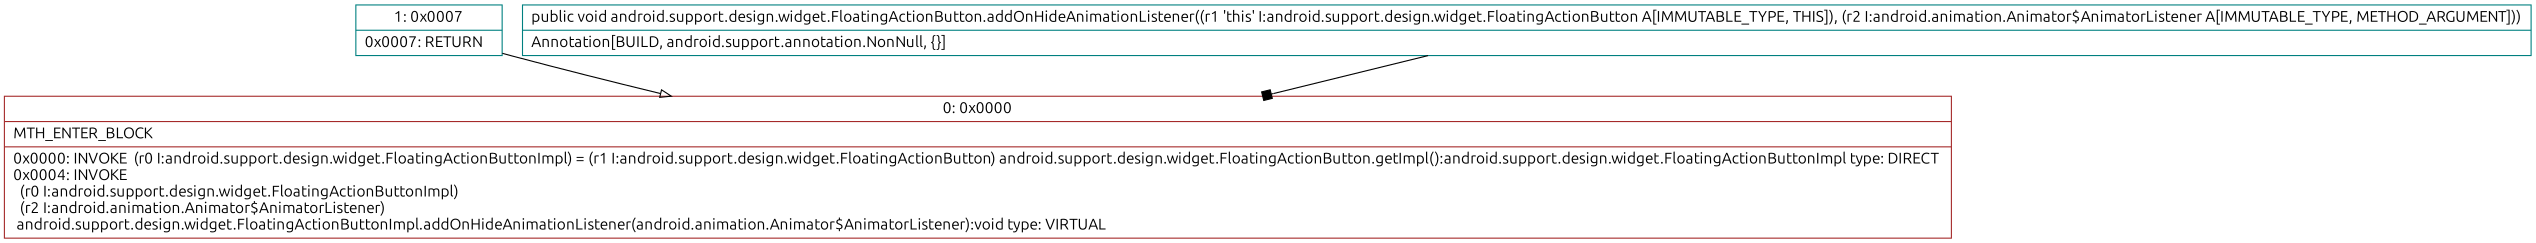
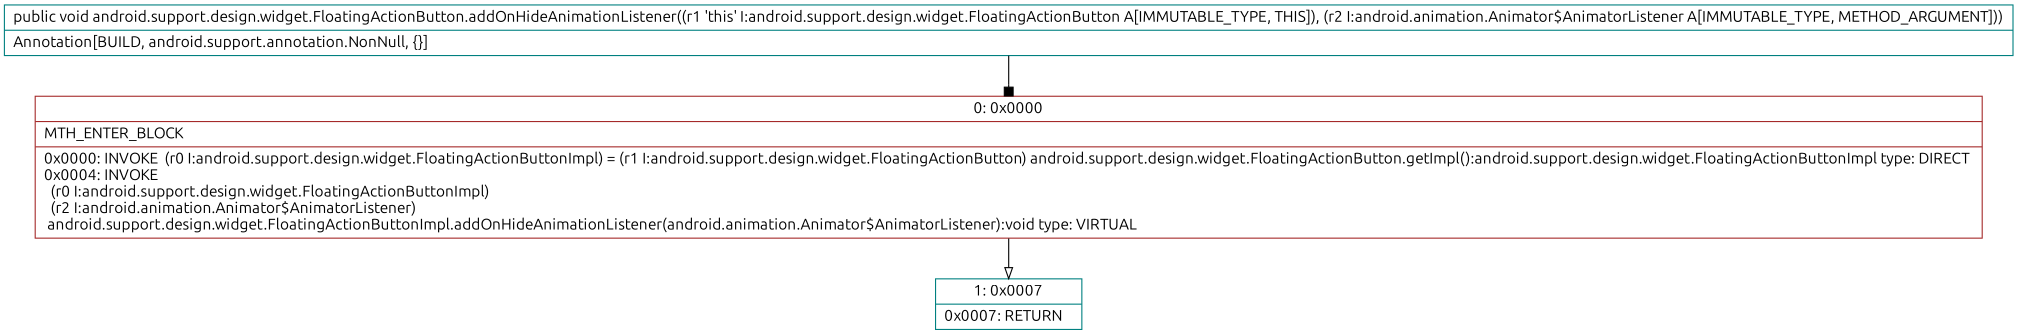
(581, 74) -> (1009, 253)
